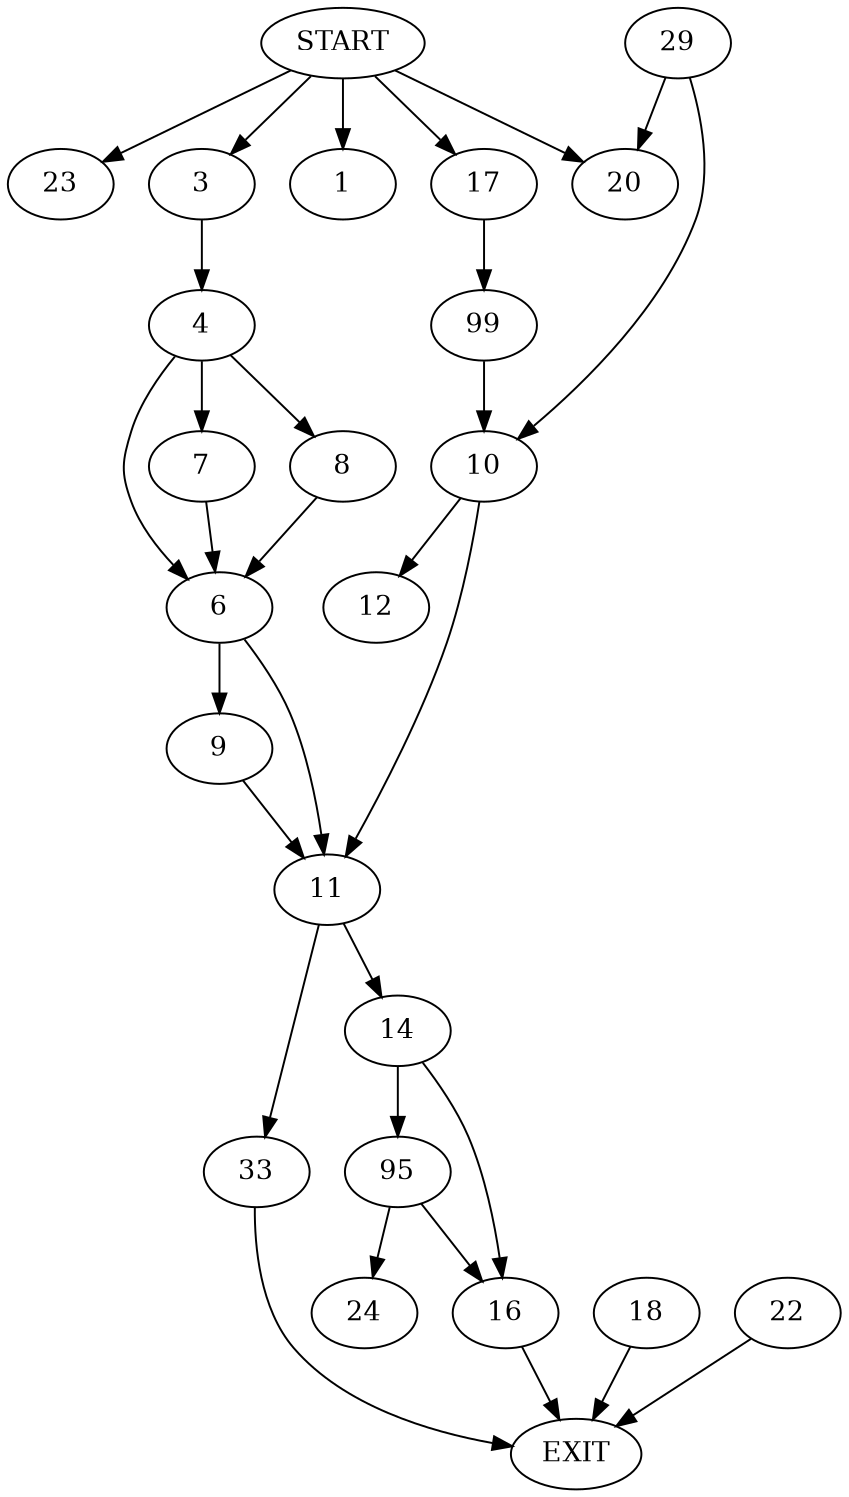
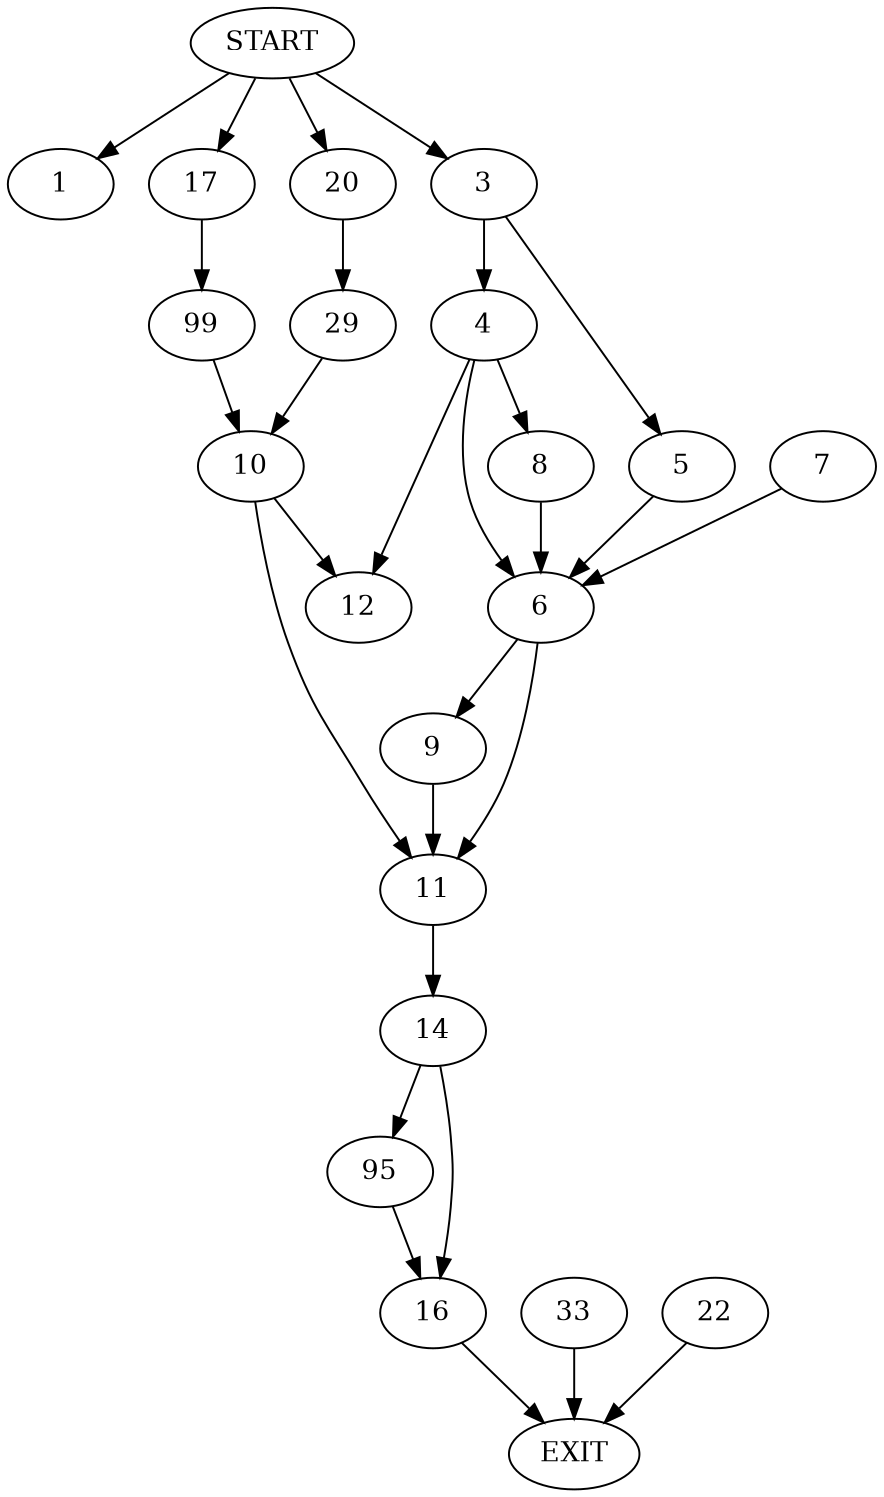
(655, 104) -> (343, 245)
(61, 184) -> none
(202, 386) -> (425, 457)
none -> (682, 466)
(294, 1021) -> none
(365, 1313) -> none
(647, 1313) -> none
